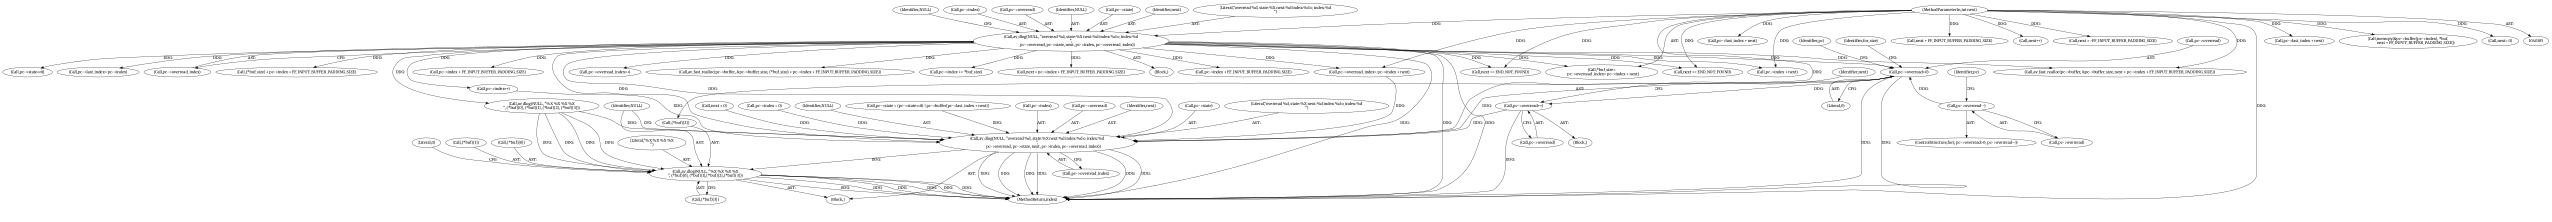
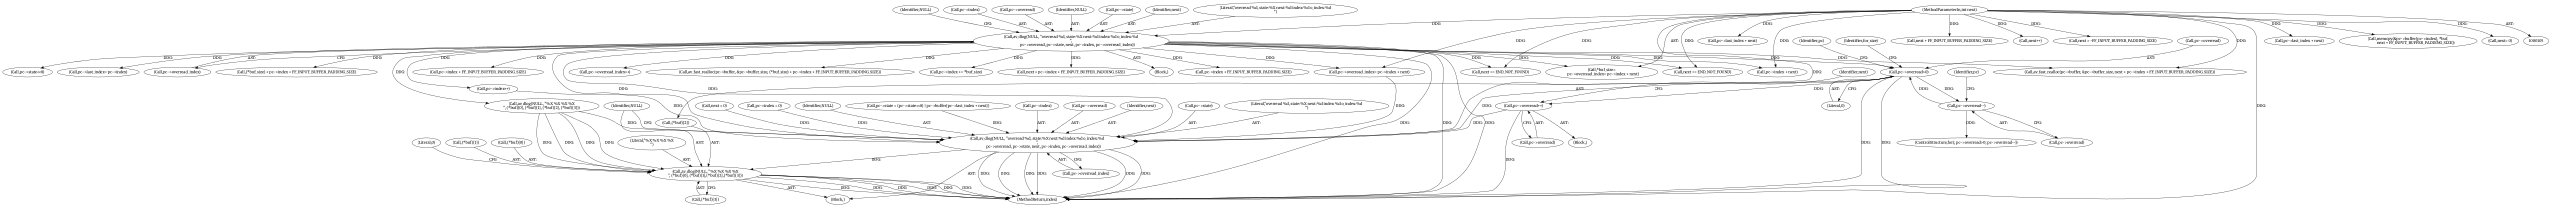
(2536, 41) -> (2536, 41)
none -> (1936, 88)
(1971, 123) -> (1971, 123)
